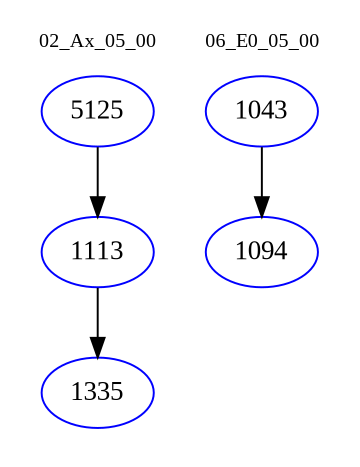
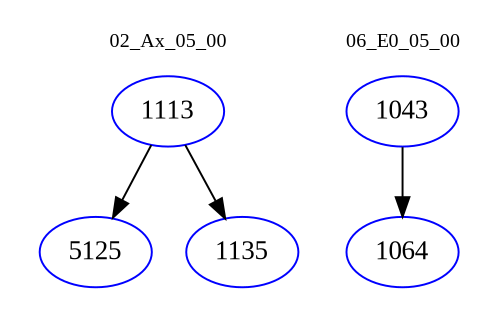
(98, 172) -> (137, 173)
(262, 252) -> (403, 252)
(98, 393) -> (242, 252)
